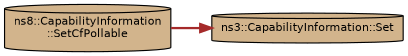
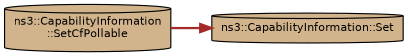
(88, 28) -> (88, 28)
